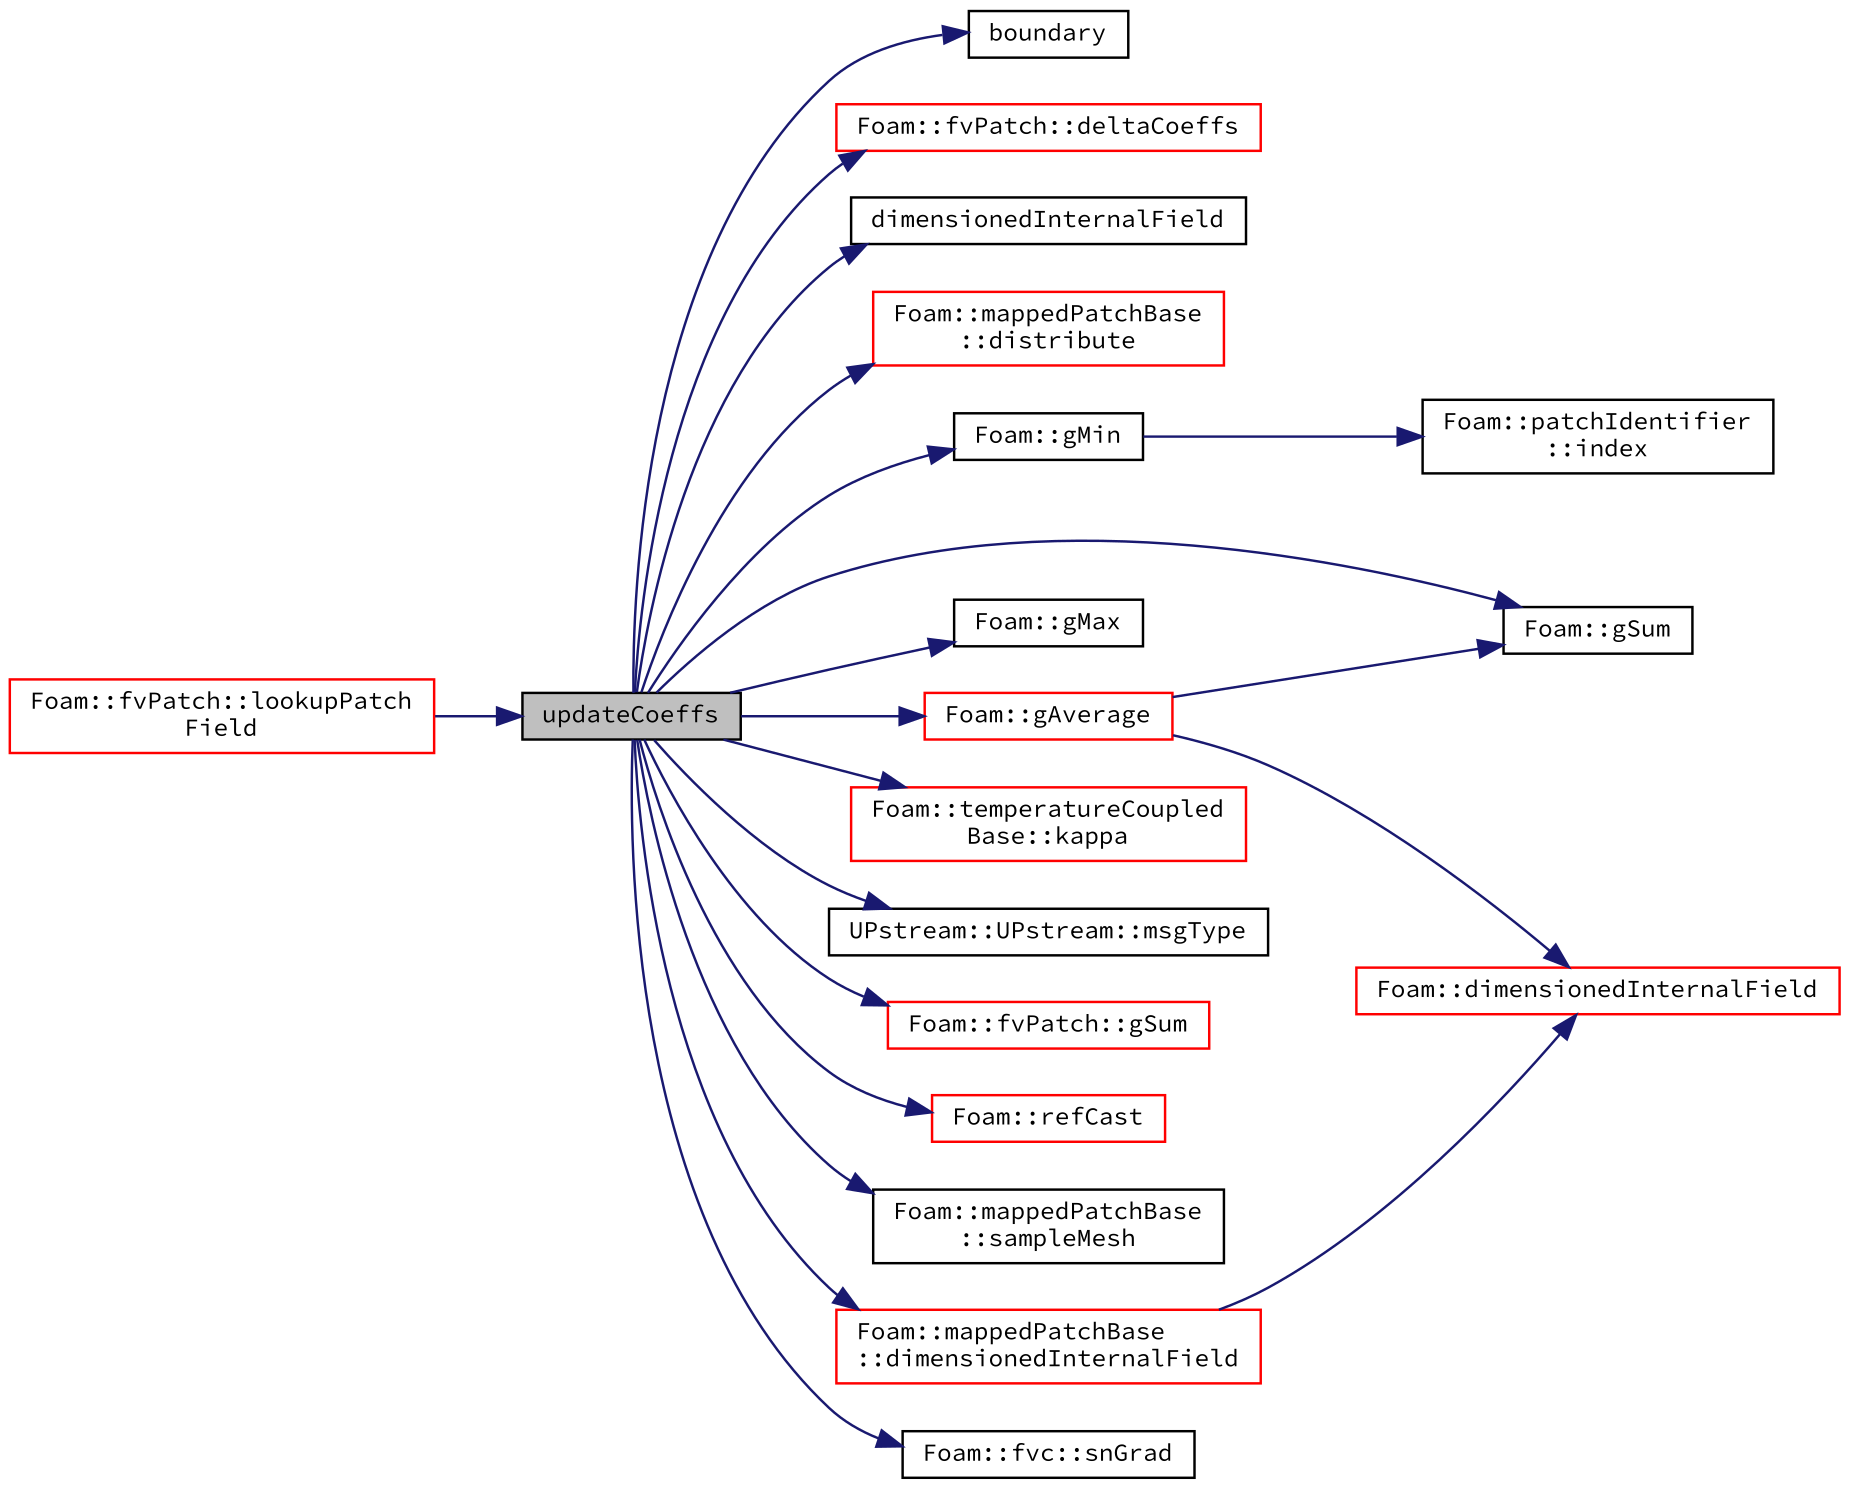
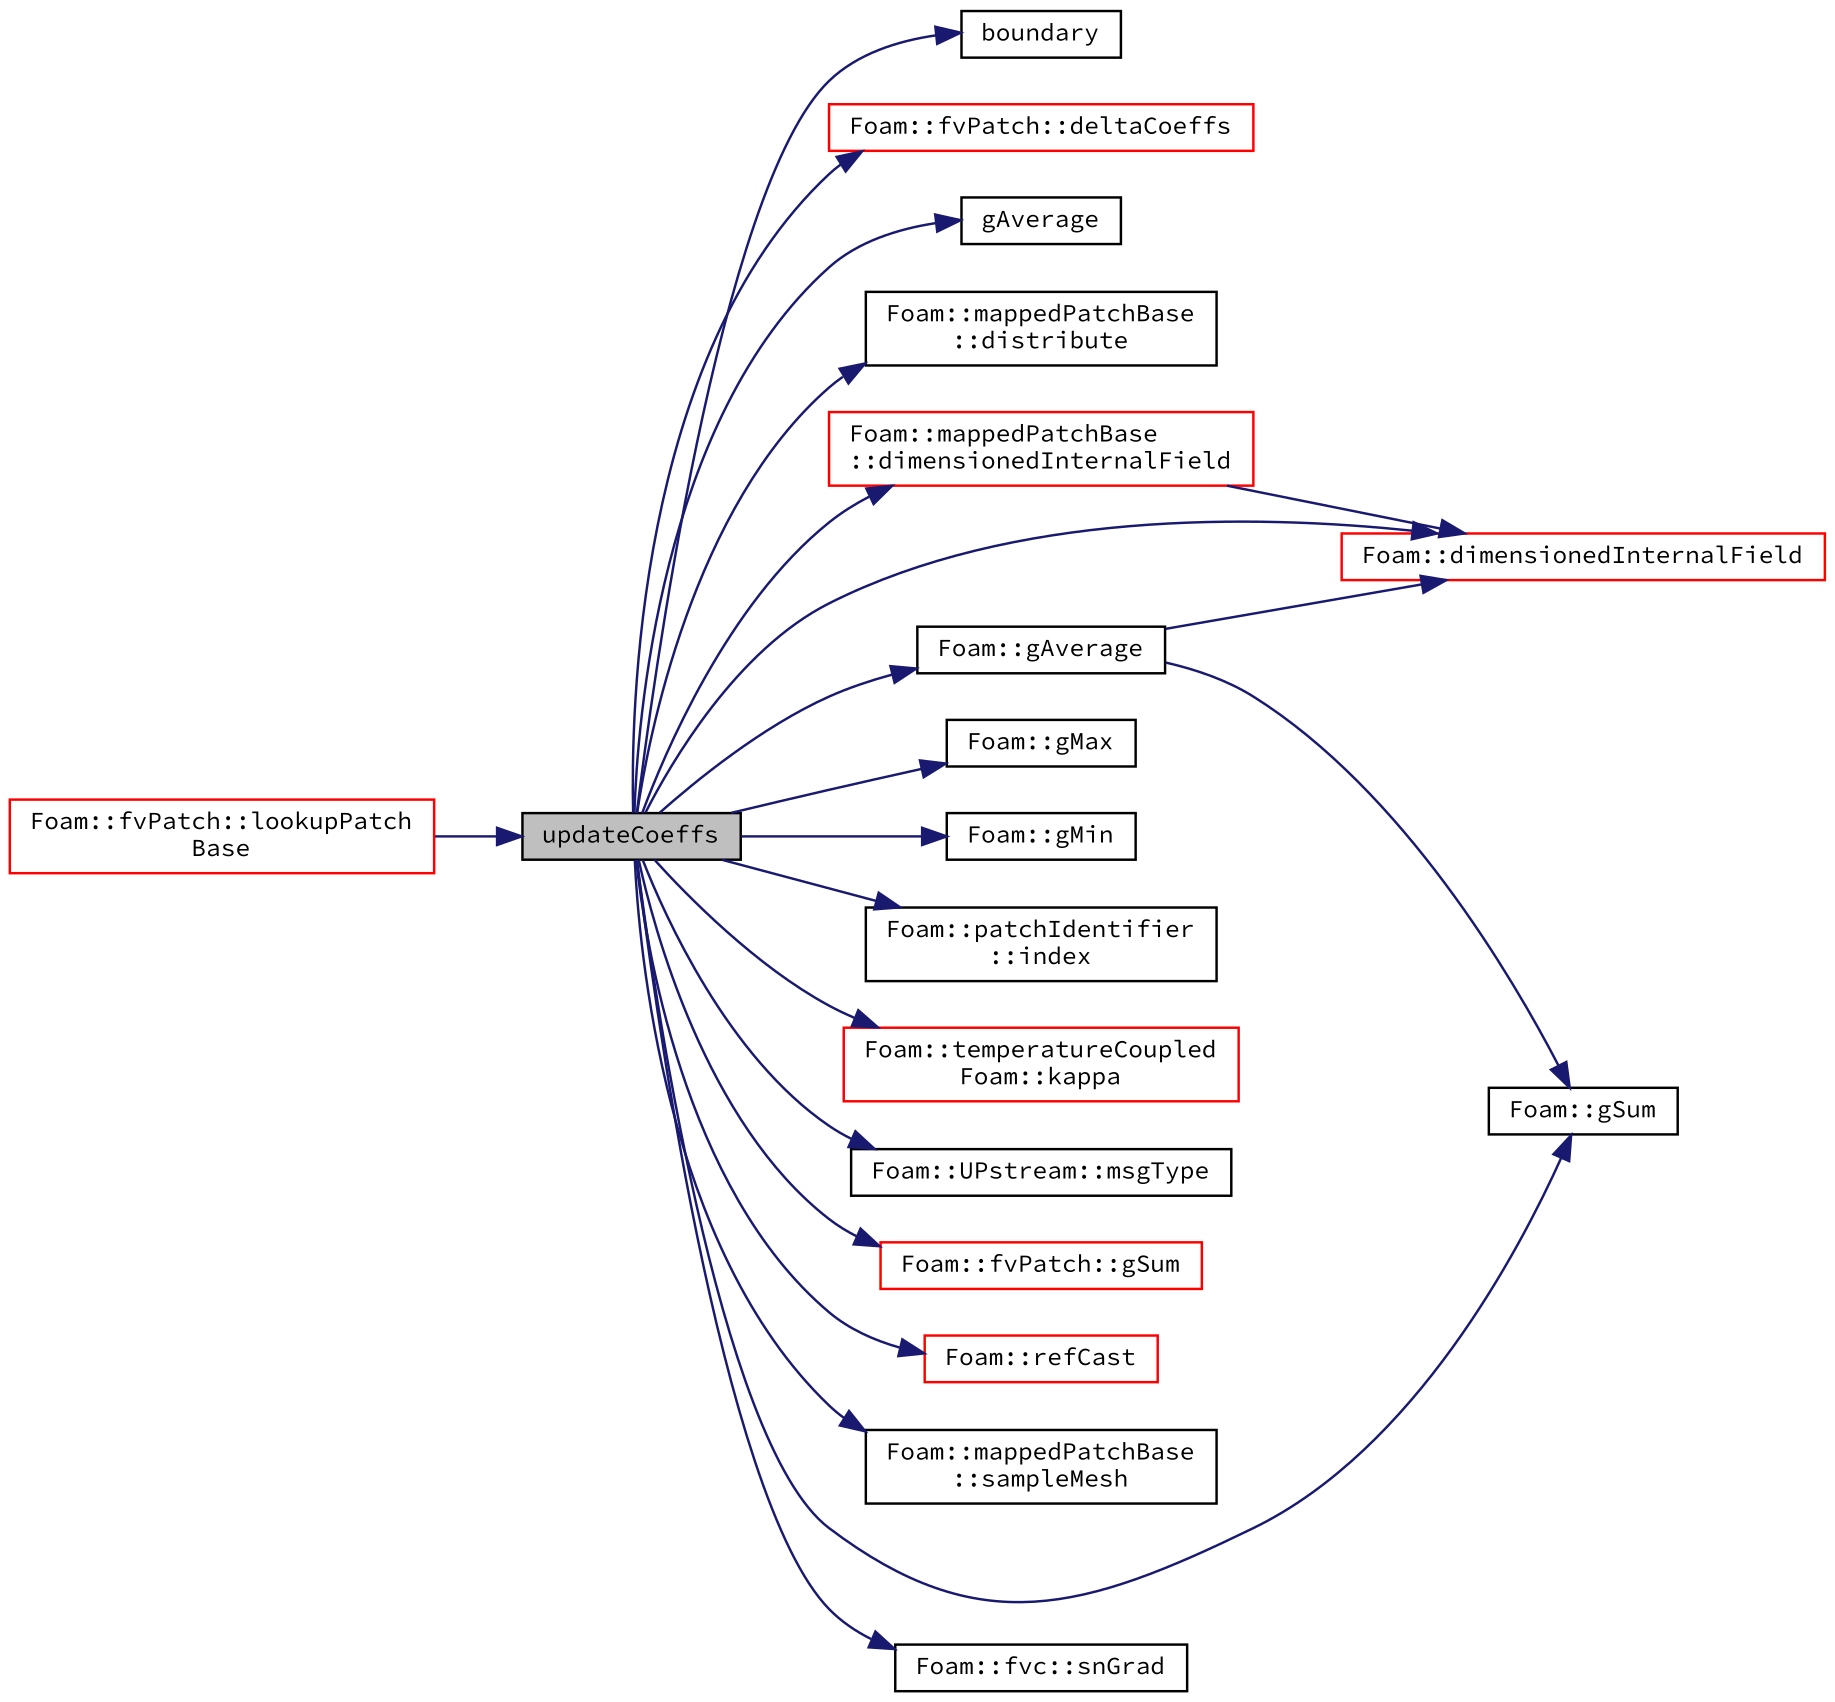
(1049, 221) -> (1041, 221)
(1049, 329) -> (1041, 329)
(1270, 437) -> (799, 880)
none -> (976, 550)
(222, 716) -> (222, 836)
(1049, 716) -> (1041, 650)
(1049, 824) -> (1041, 1065)
(1049, 932) -> (1041, 1172)
